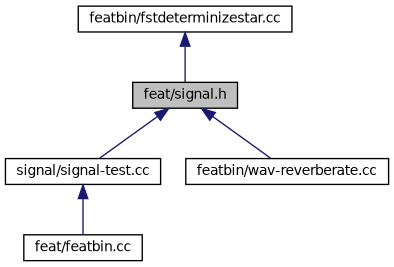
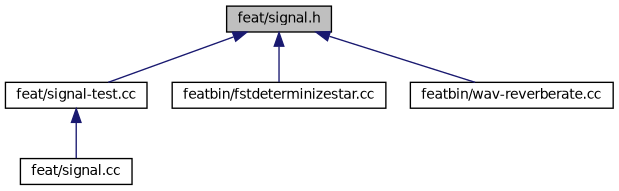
(185, 64) -> (279, 64)
(83, 172) -> (76, 95)
(83, 248) -> (76, 172)
